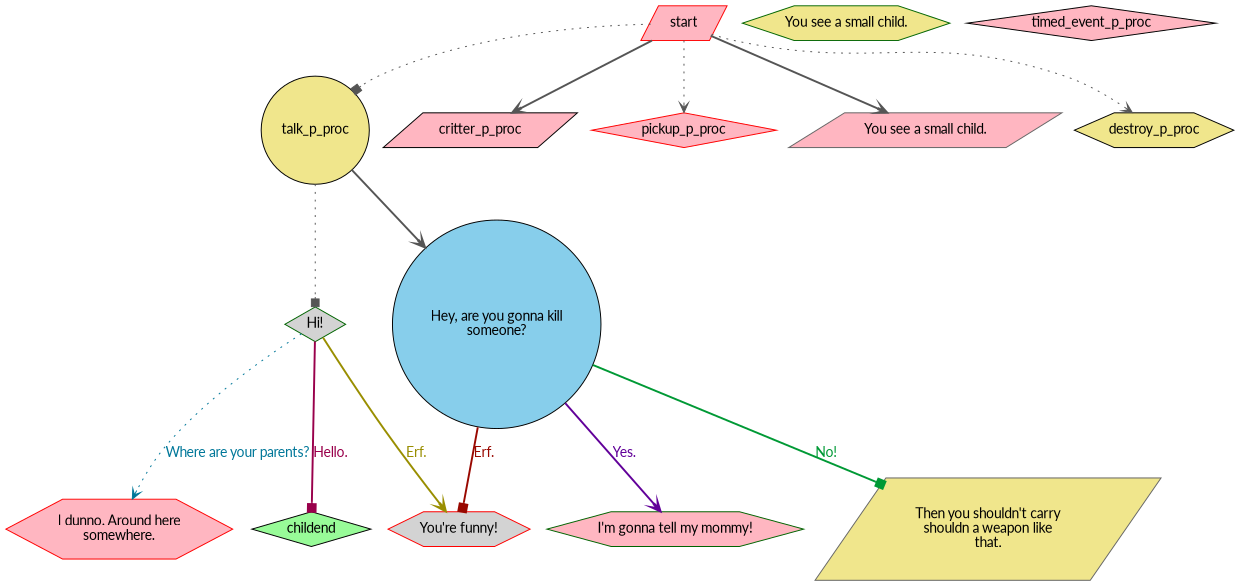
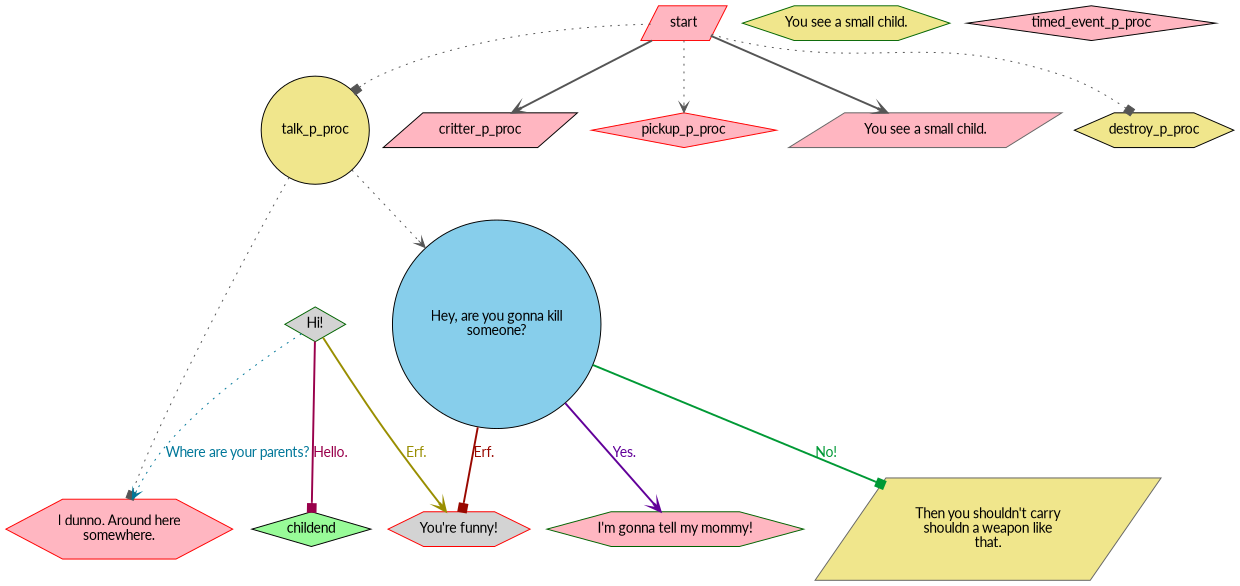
(922, 52) -> (922, 52)
(385, 205) -> (385, 205)
(315, 241) -> (207, 331)
